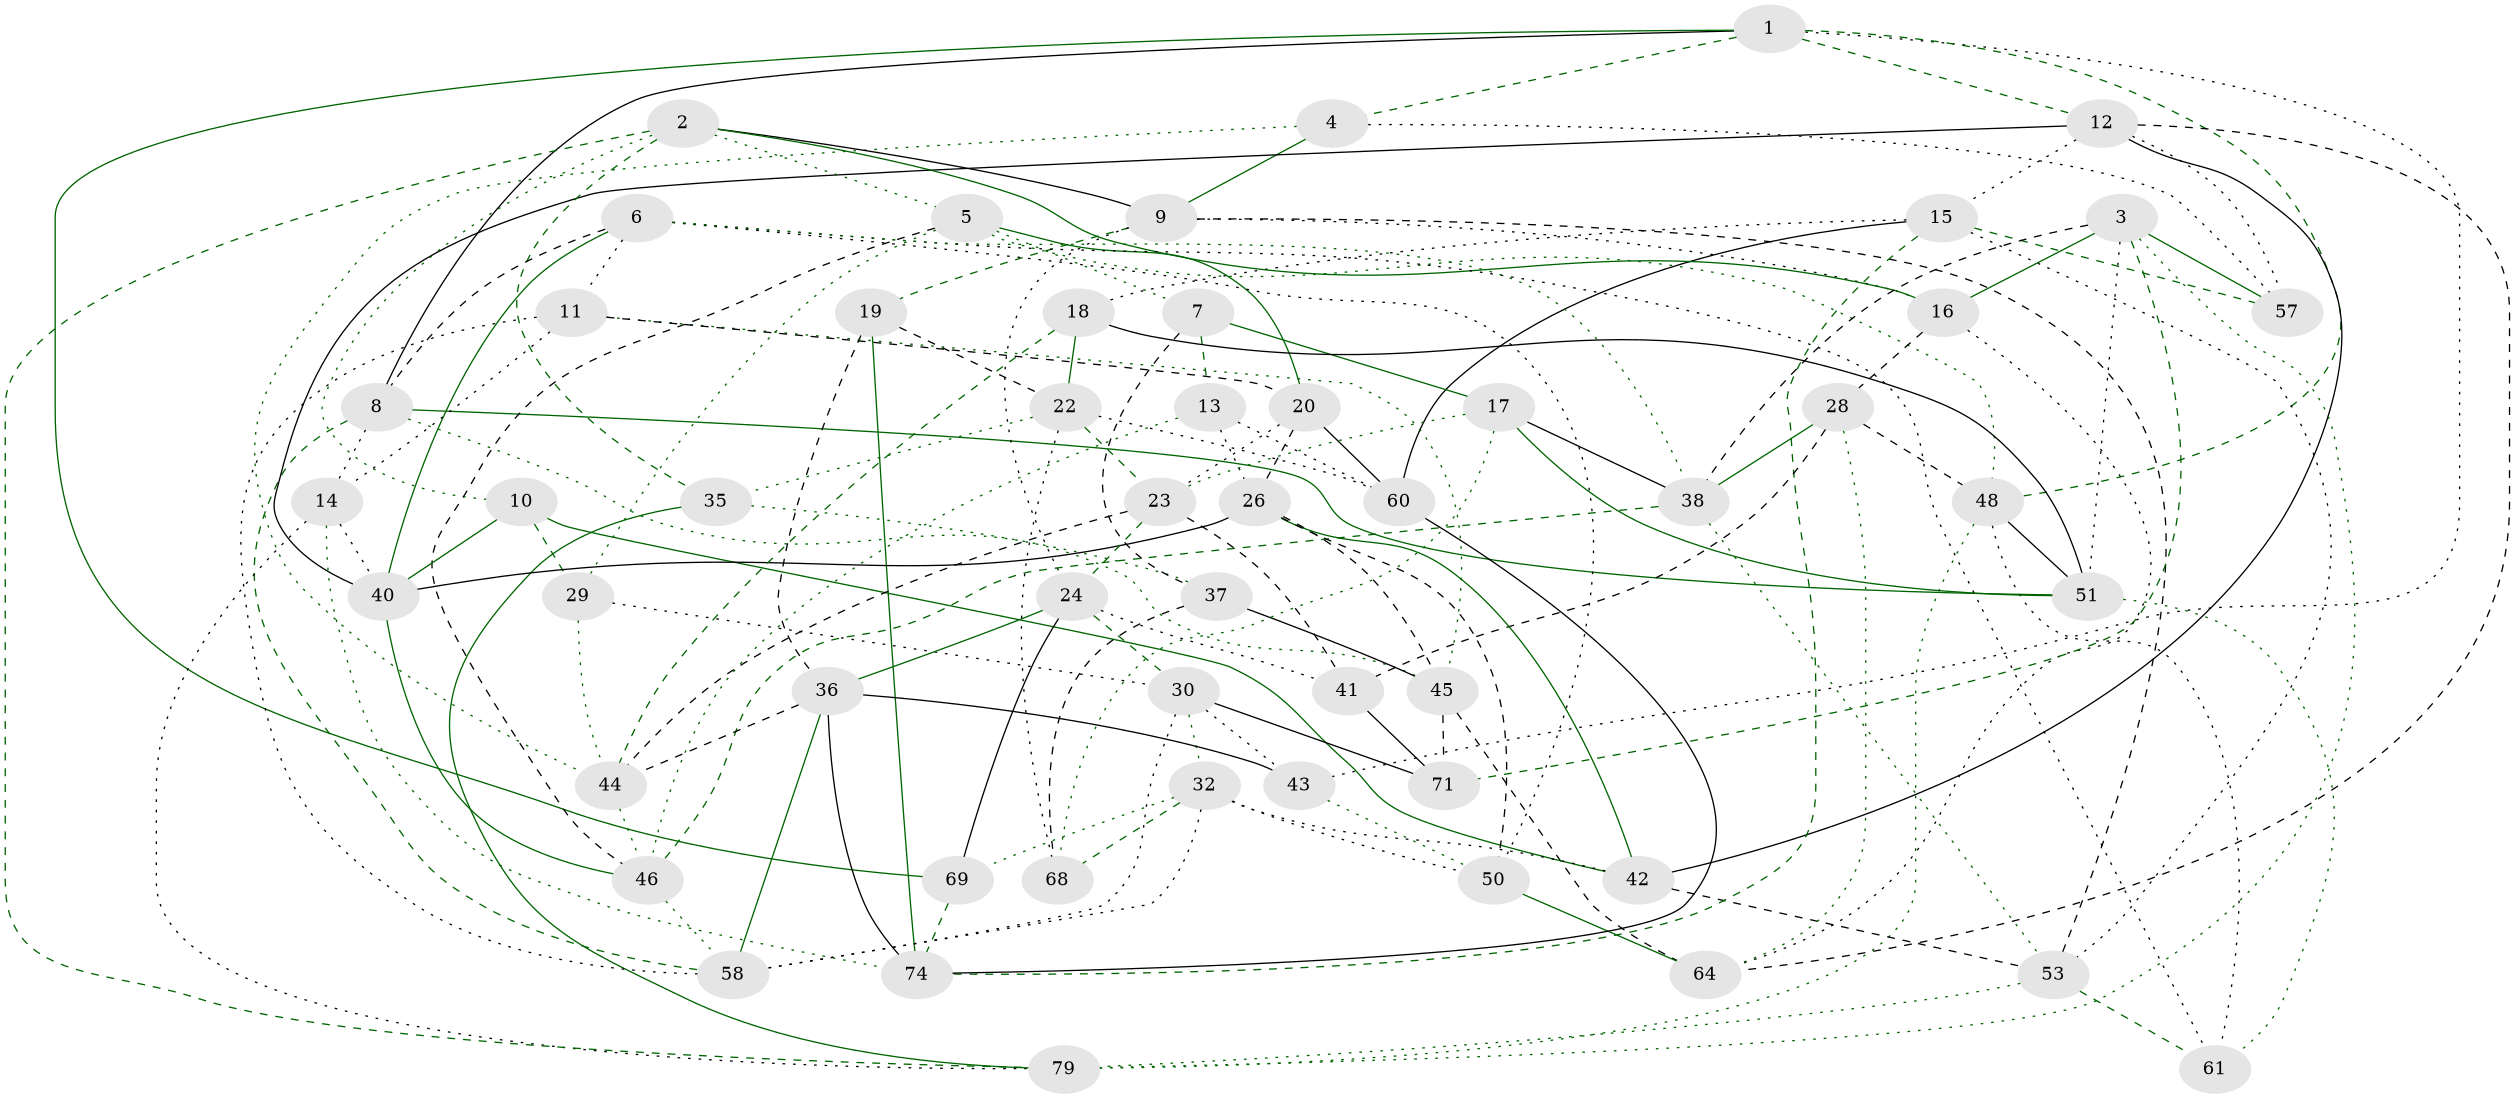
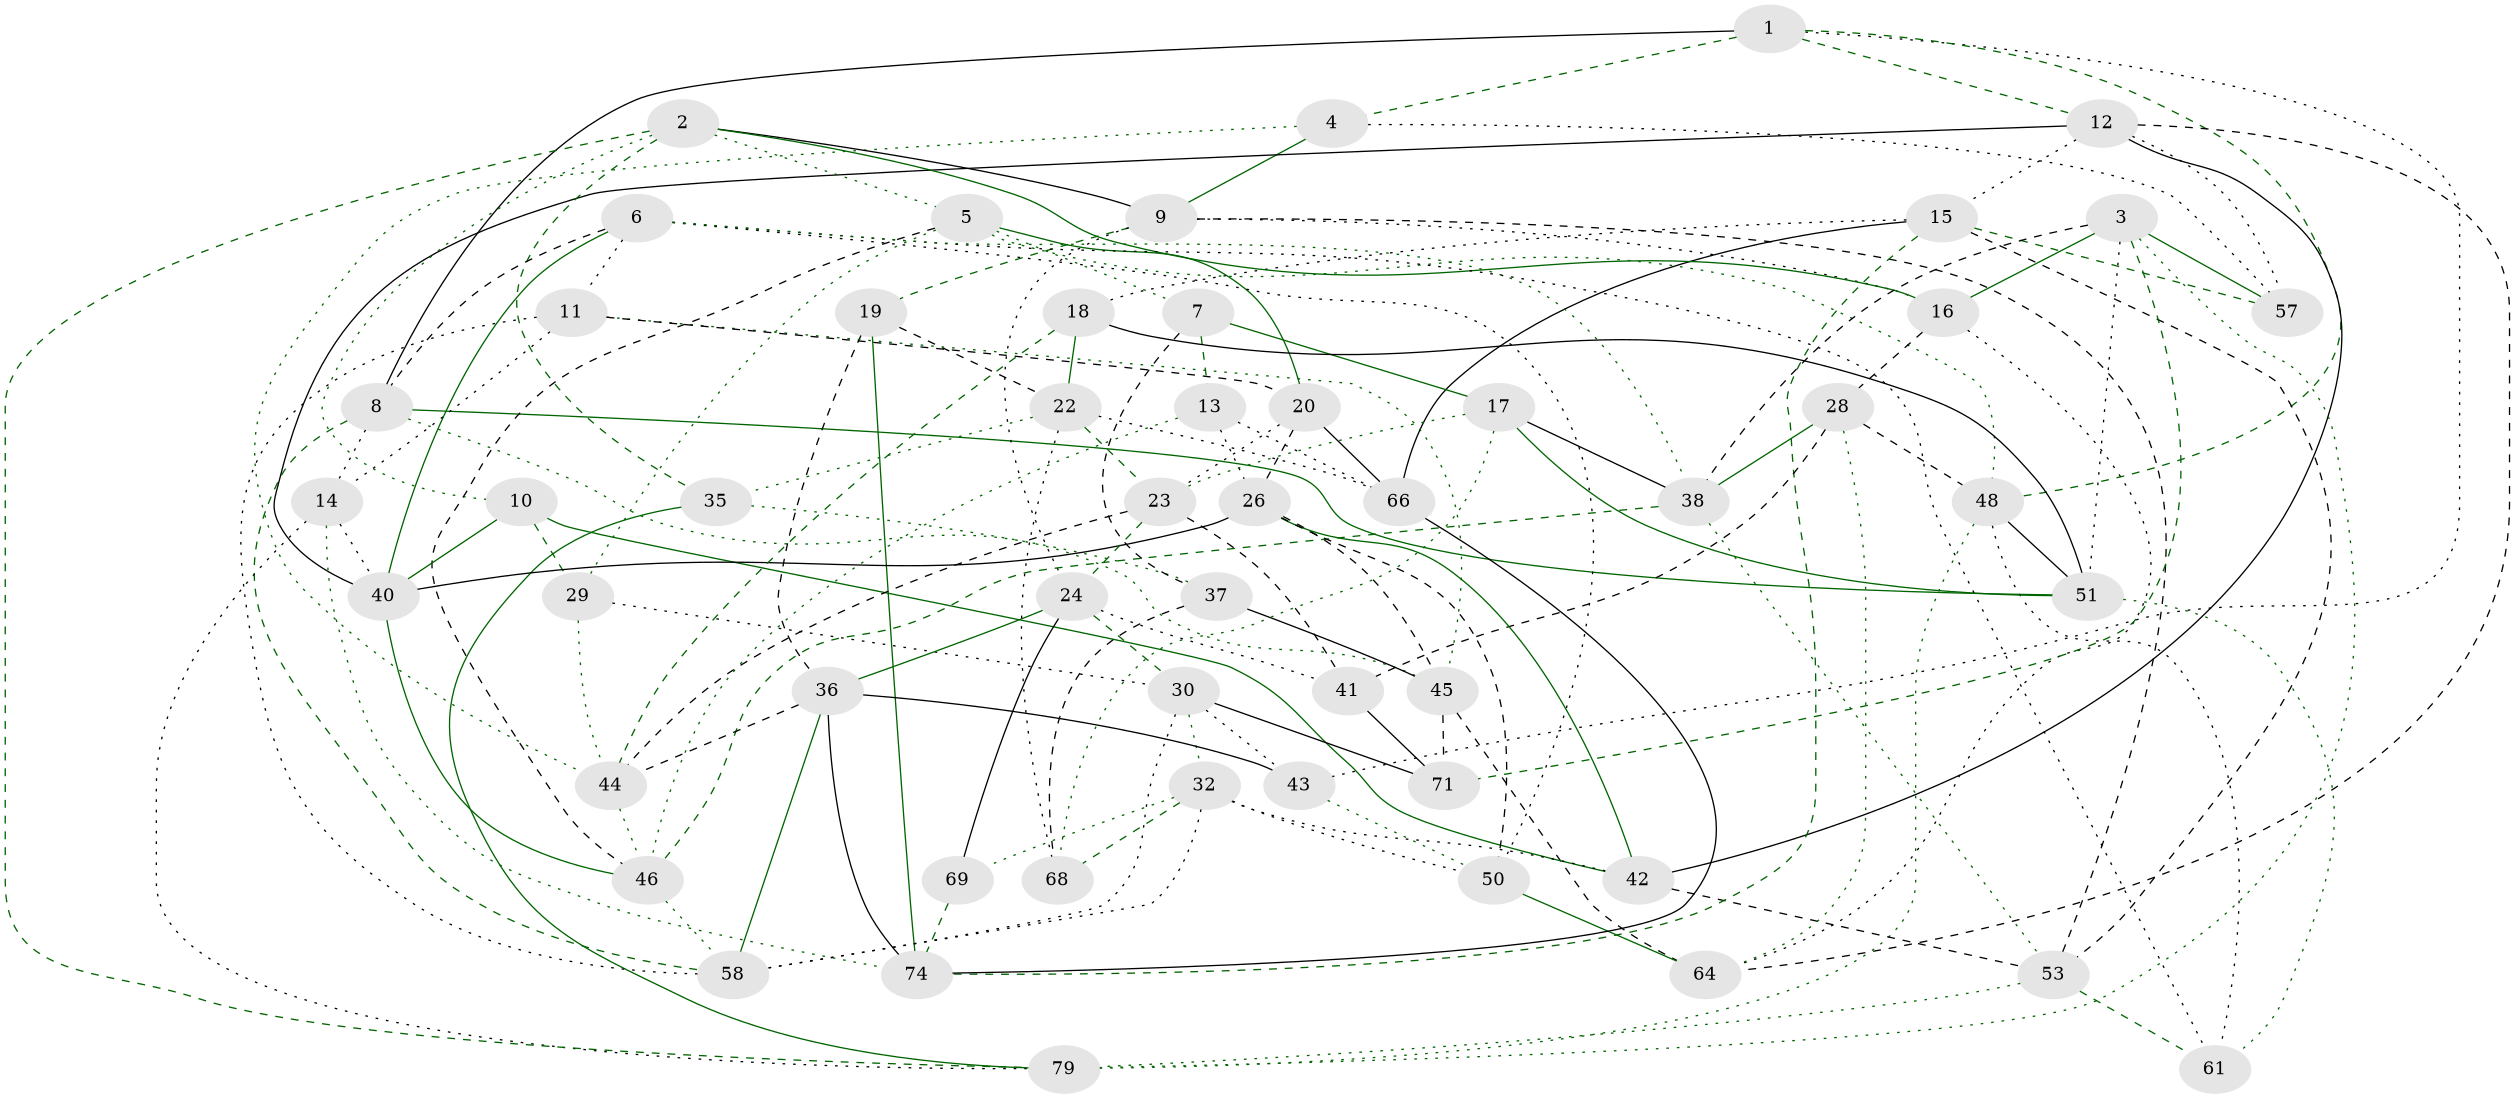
(250, 123) -> none
(1399, 502) -> (1399, 502)
(2330, 535) -> (2330, 535)
